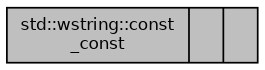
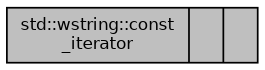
(98, 44) -> (98, 44)
